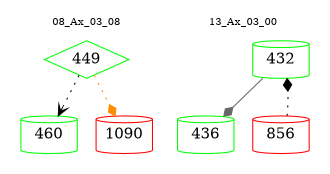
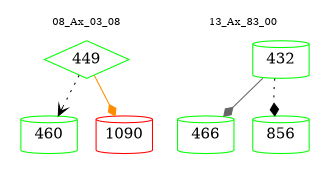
(243, 22) -> (243, 22)
(102, 90) -> (102, 90)
(288, 104) -> (274, 91)
(206, 135) -> (206, 135)
(281, 135) -> (281, 135)
